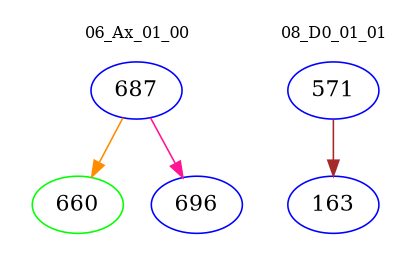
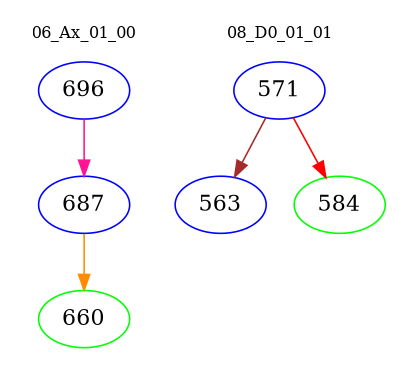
(163, 141) -> (84, 140)
(333, 205) -> (221, 205)
none -> (340, 205)
